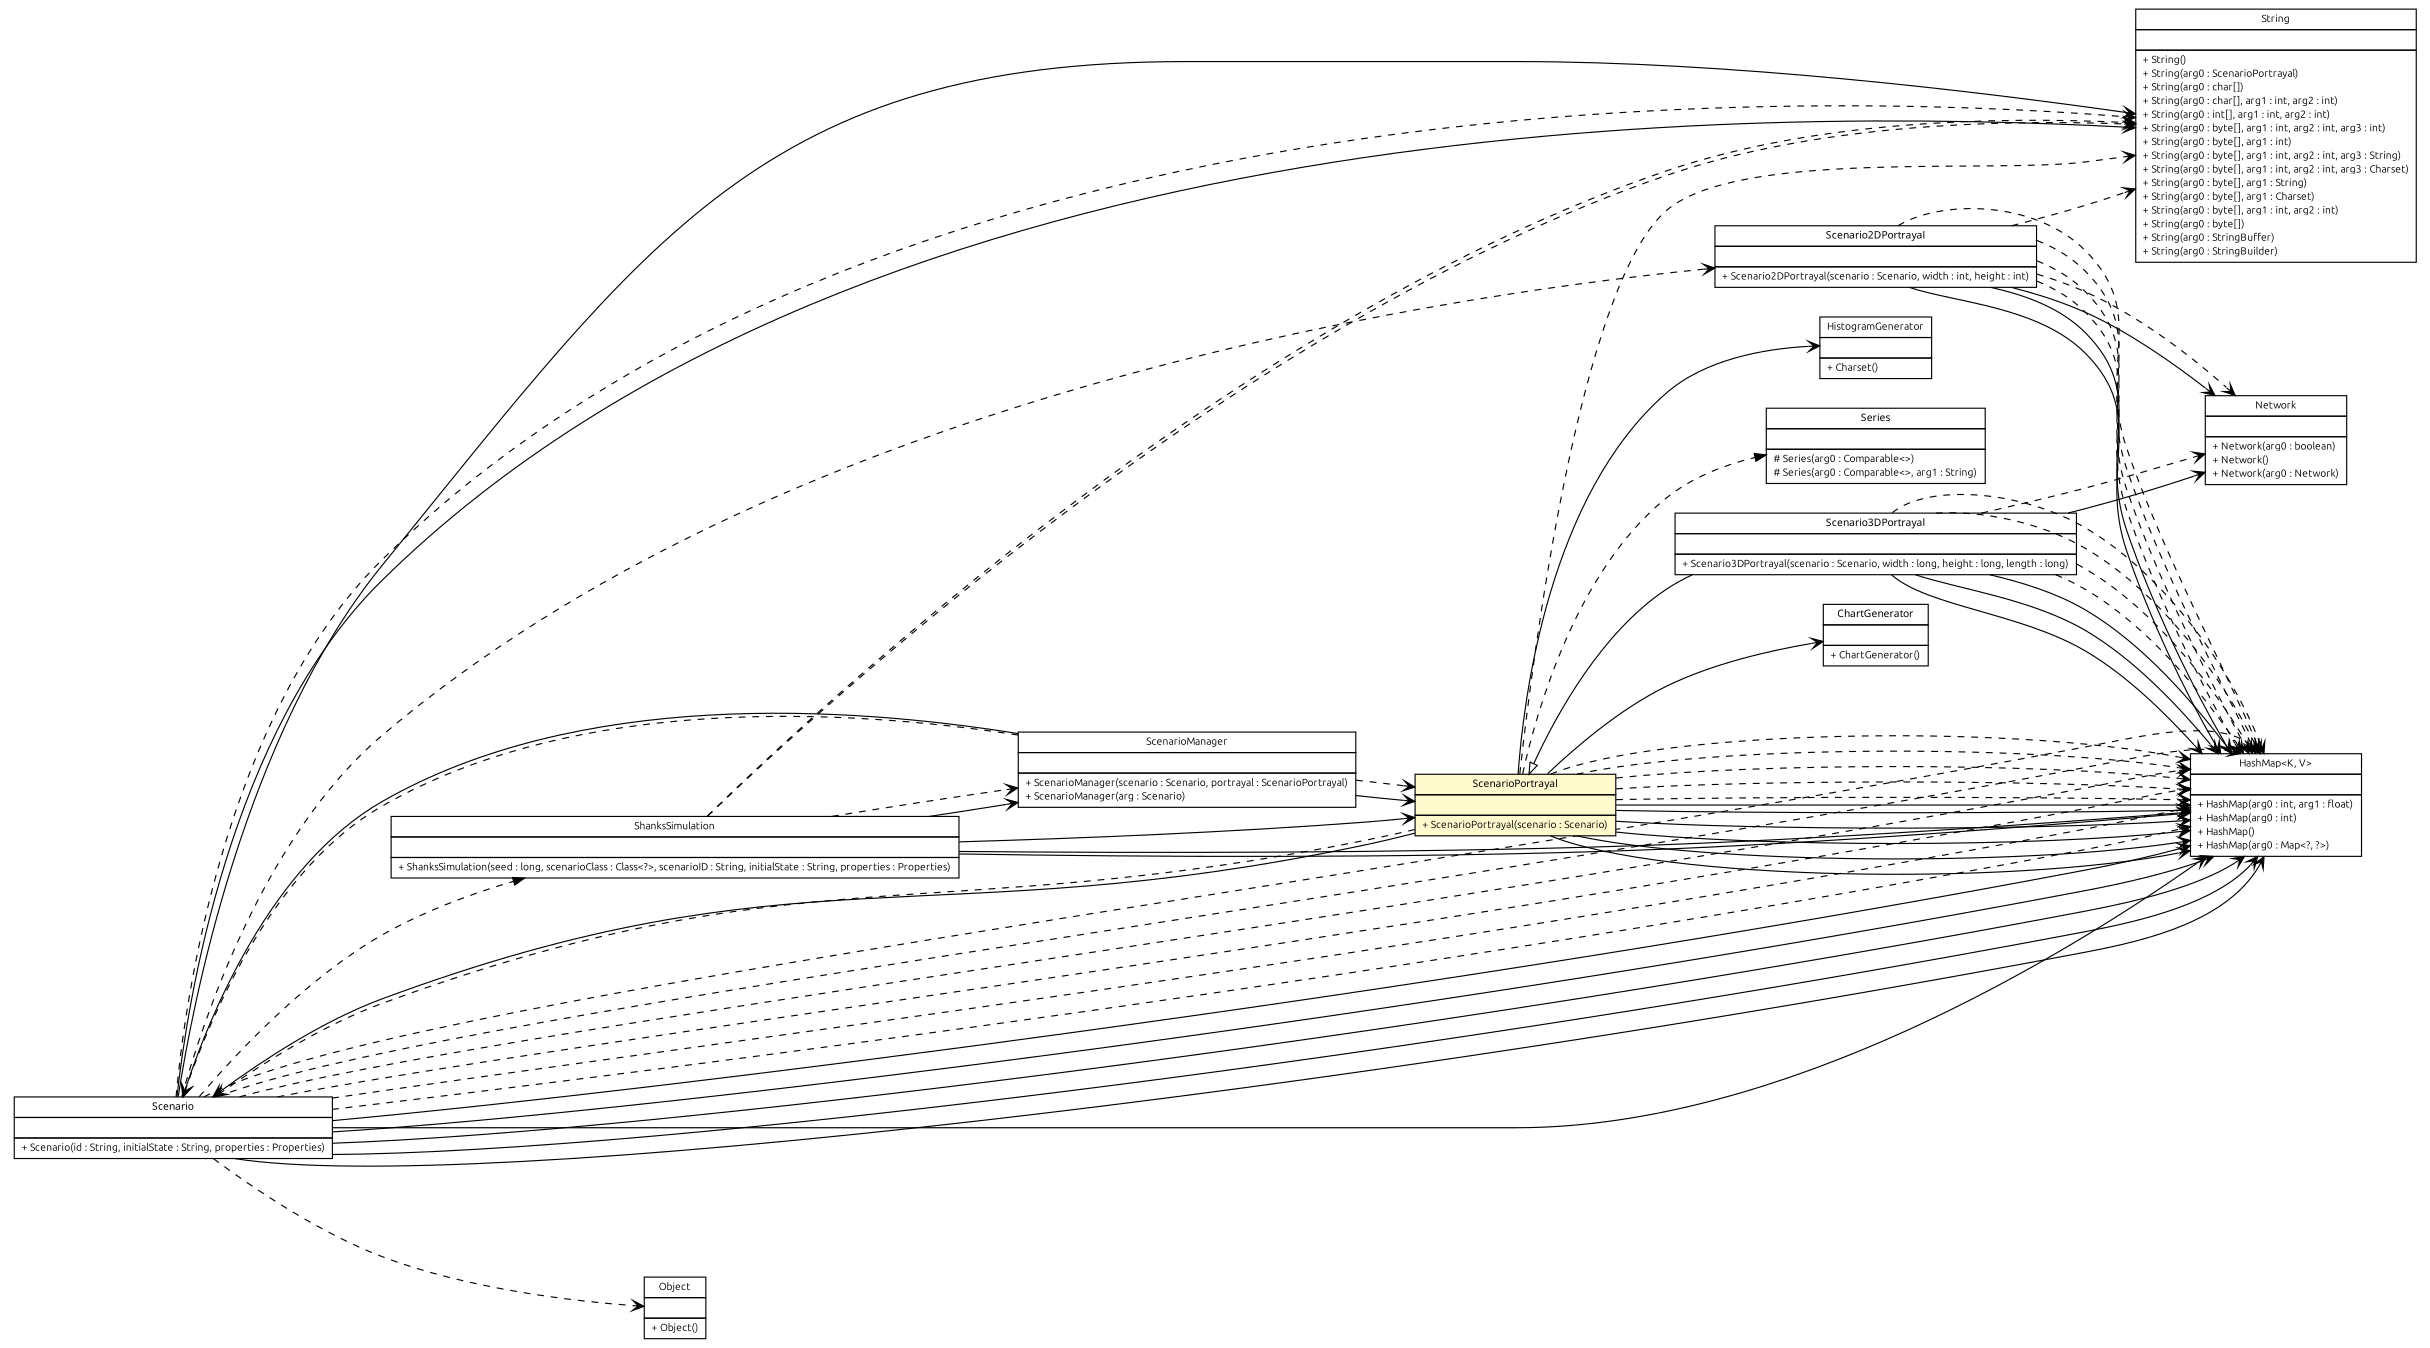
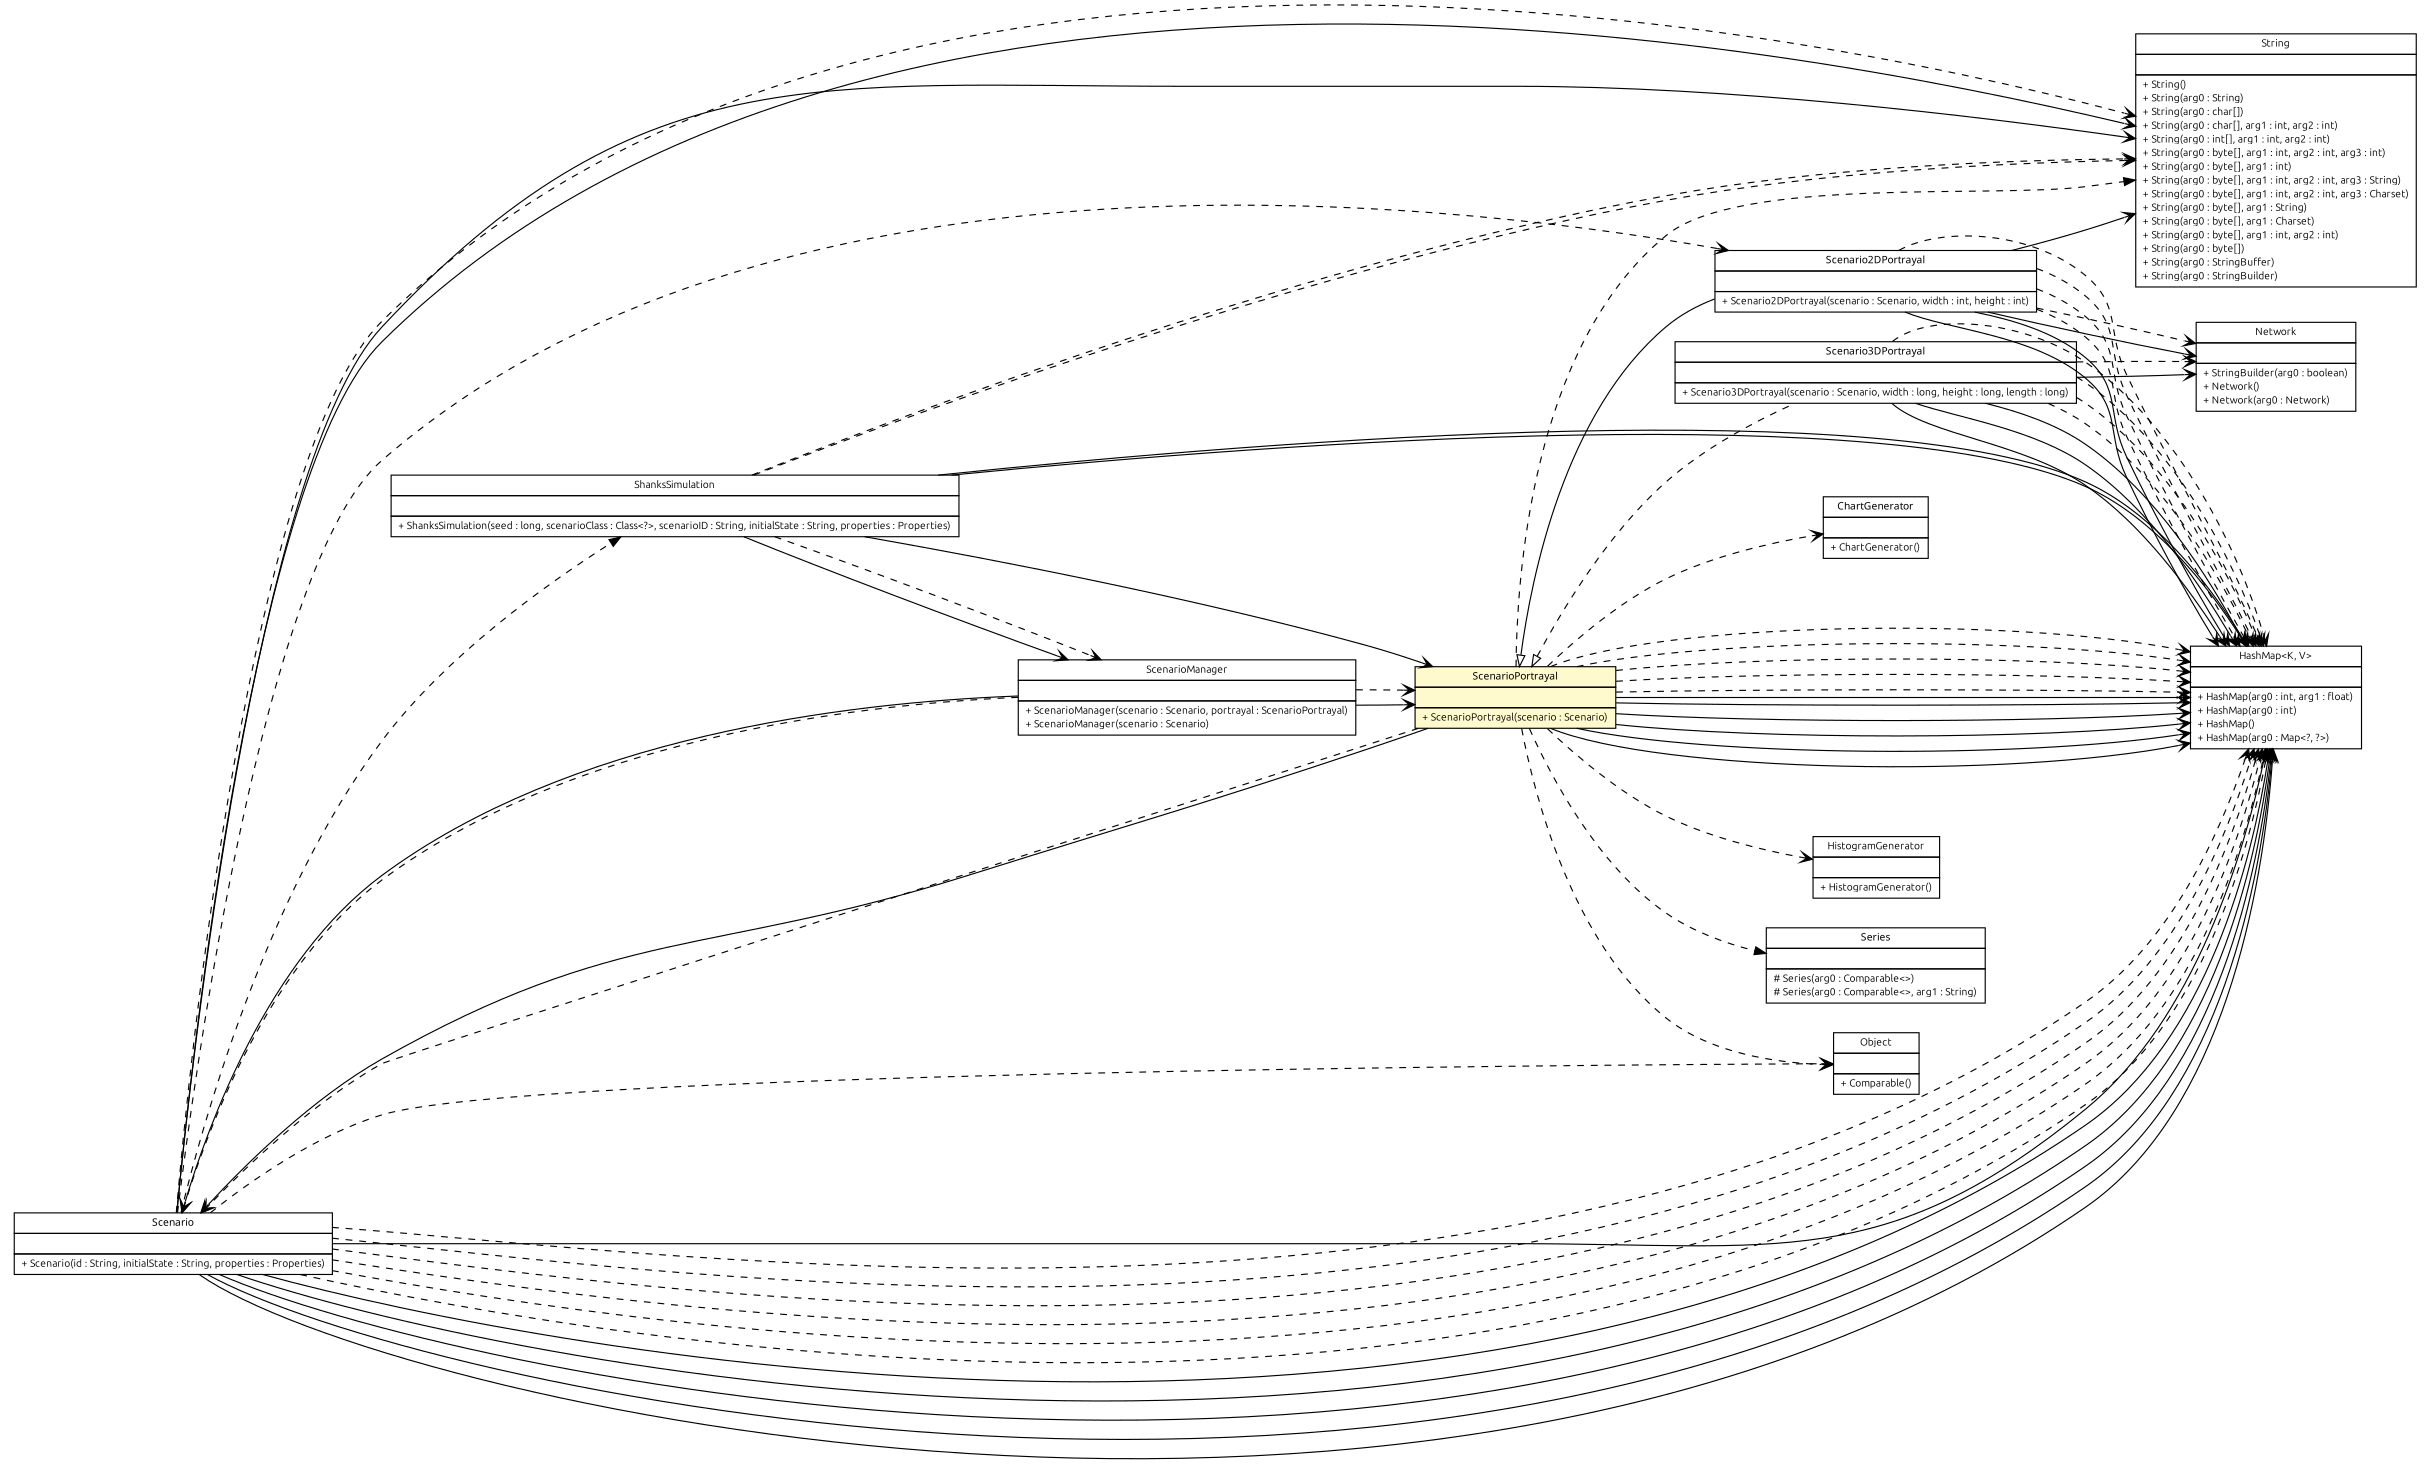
(2221, 74) -> (2194, 98)
(2068, 210) -> (2068, 235)
(1632, 261) -> (1648, 254)
(1853, 368) -> (1876, 887)
(2274, 446) -> (2276, 373)
none -> (1577, 452)
(1588, 499) -> (1663, 815)
(1598, 656) -> (1642, 505)
(1668, 685) -> (1668, 578)
(1105, 796) -> (1117, 724)
none -> (1611, 957)
(675, 1328) -> (1876, 1084)
